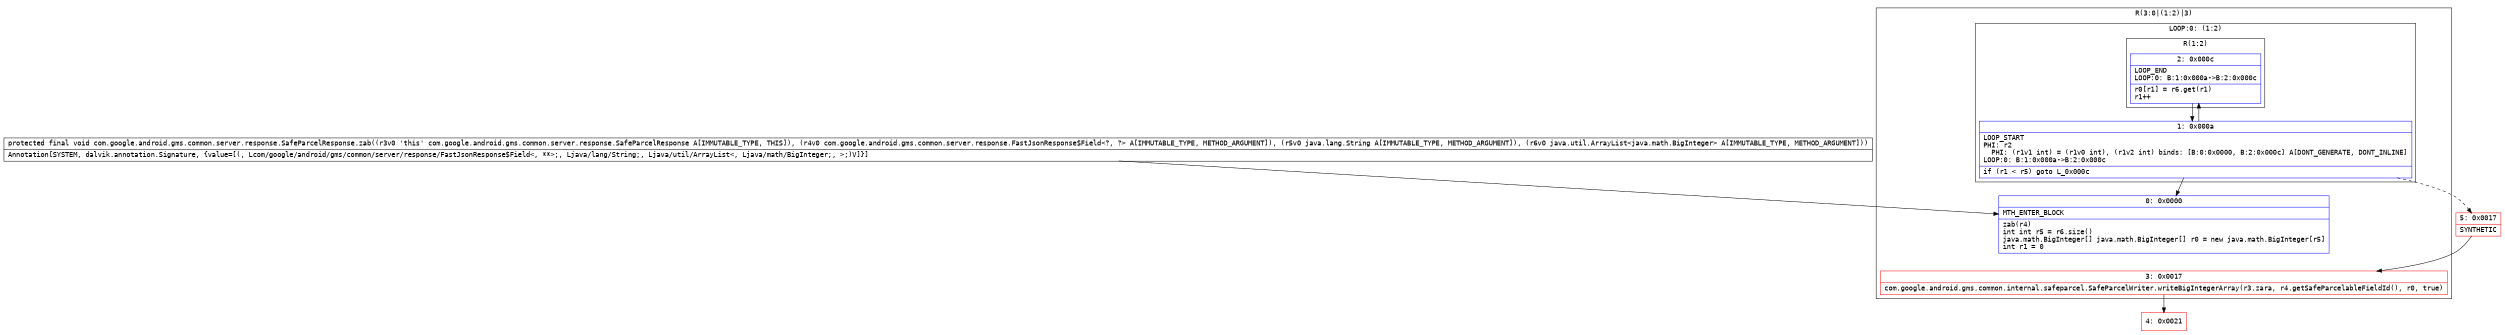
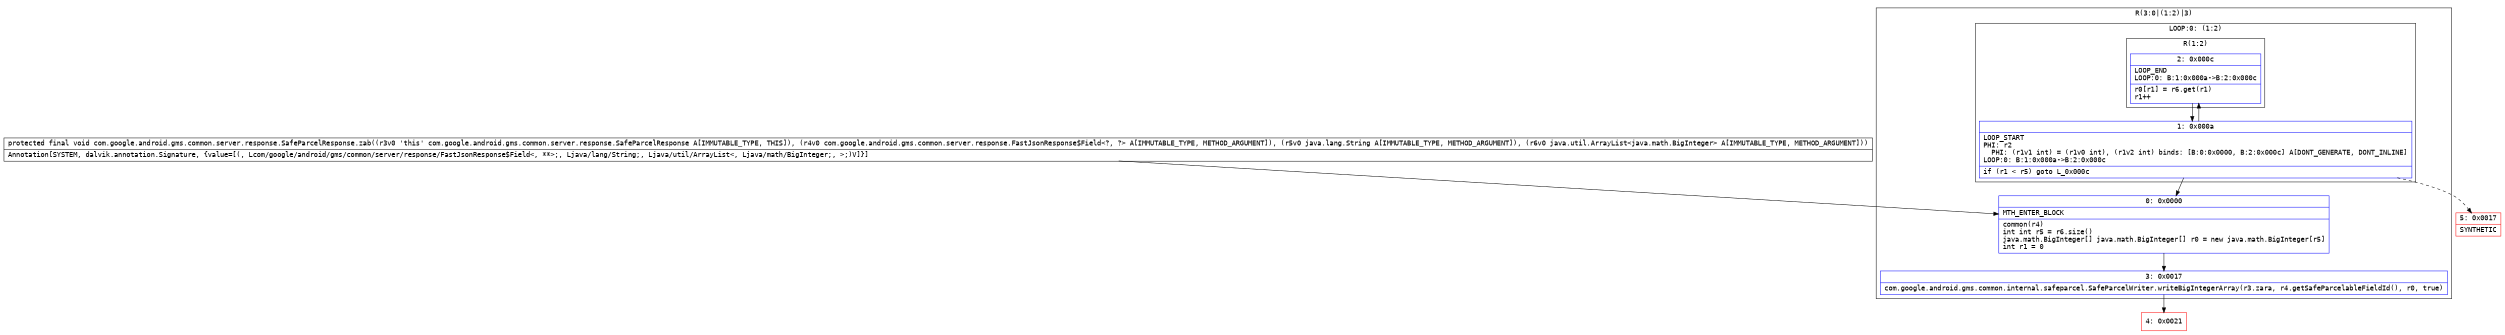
(2017, 225) -> (2023, 225)
(2431, 261) -> (2164, 260)
(2164, 283) -> (2164, 283)
